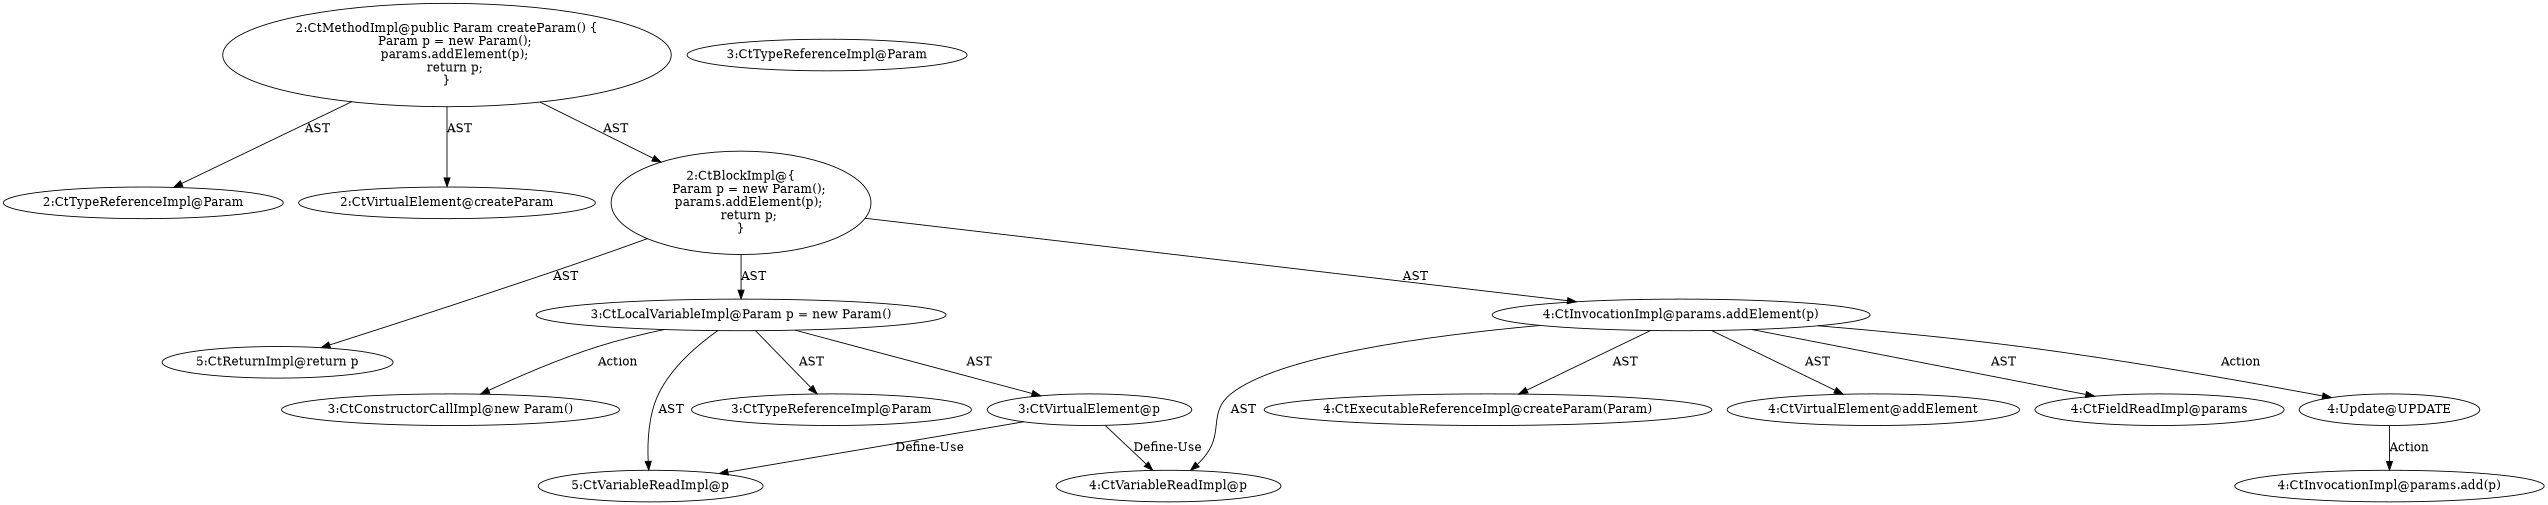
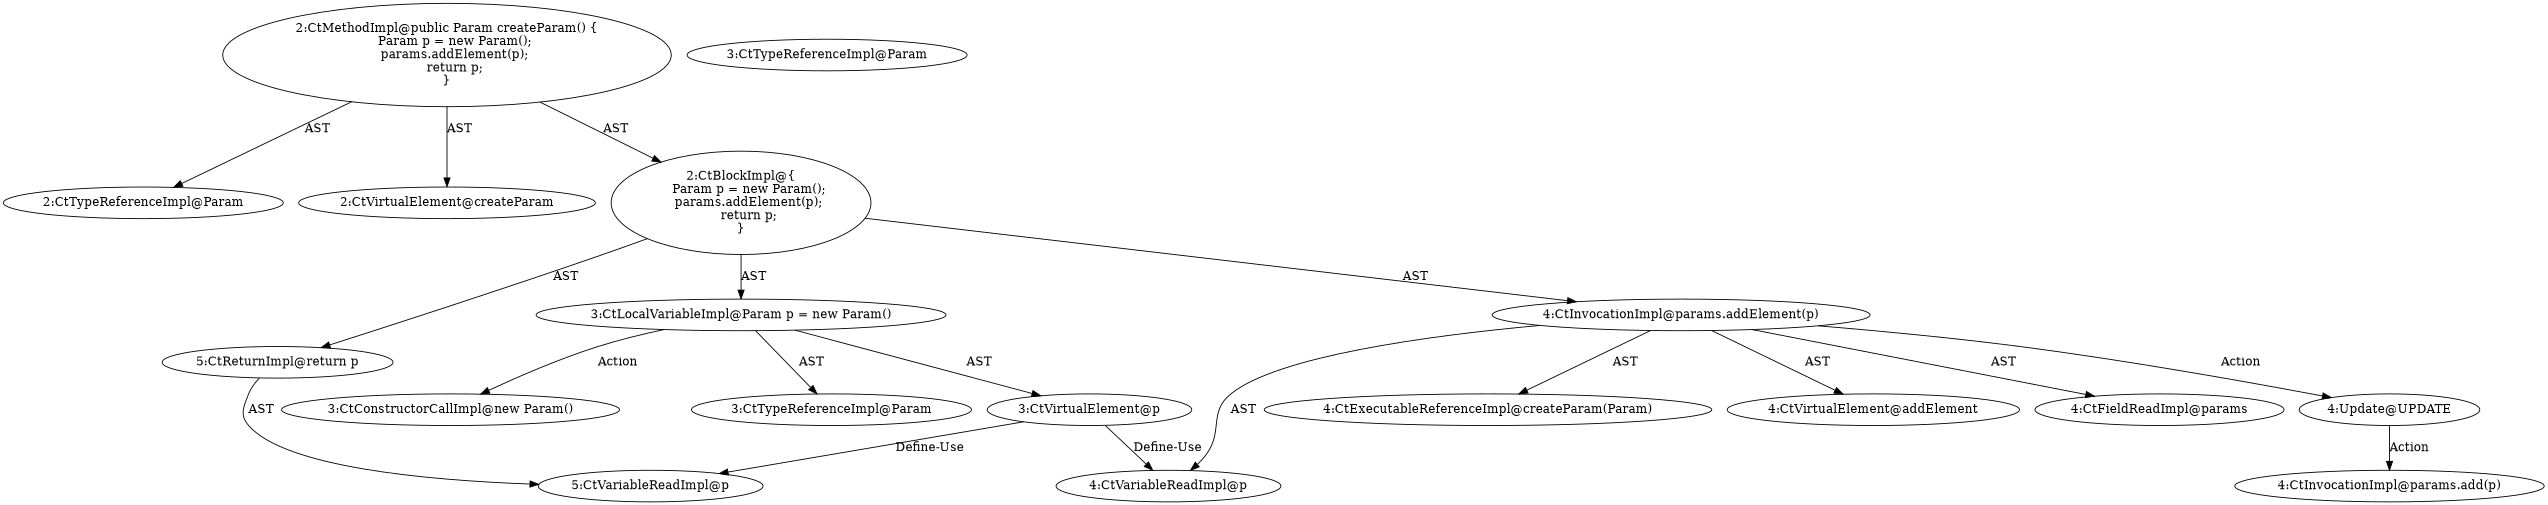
(663, 386) -> (358, 468)
